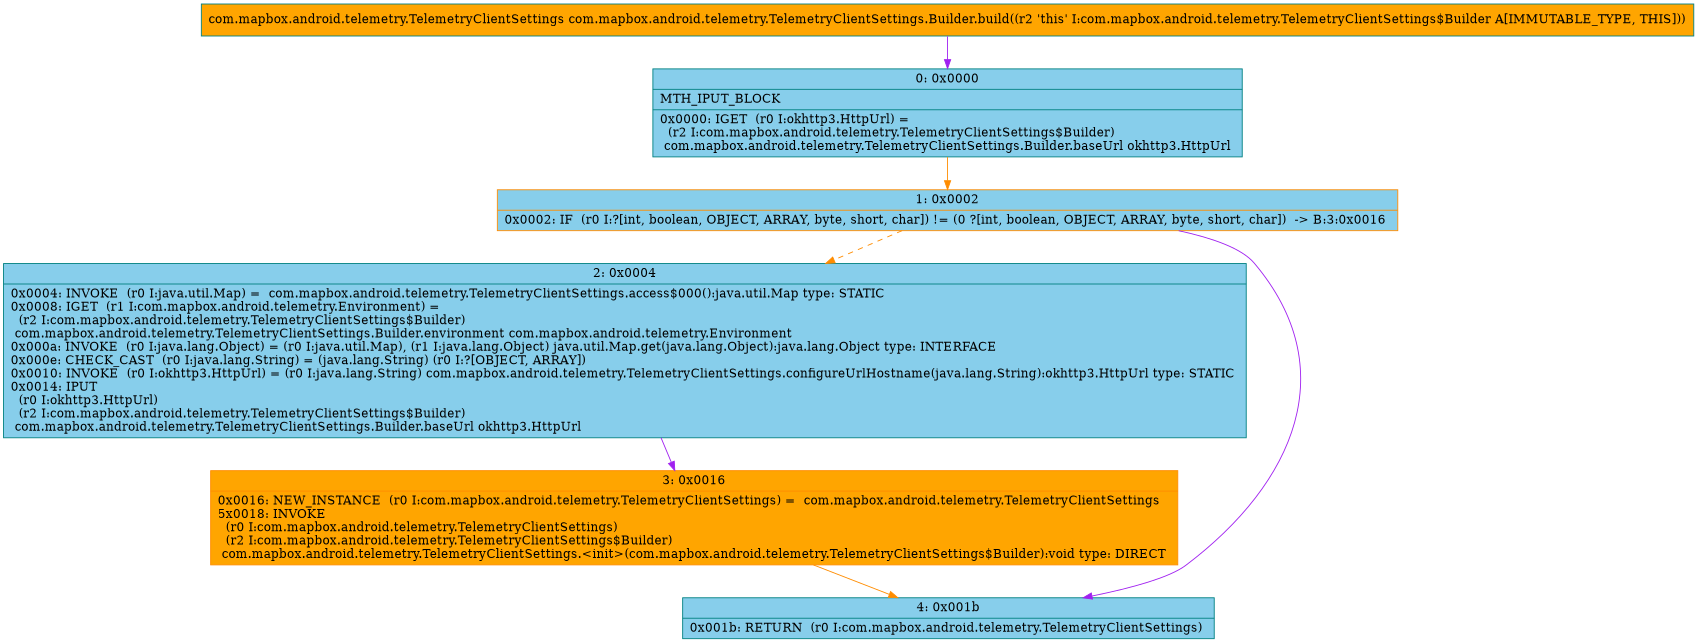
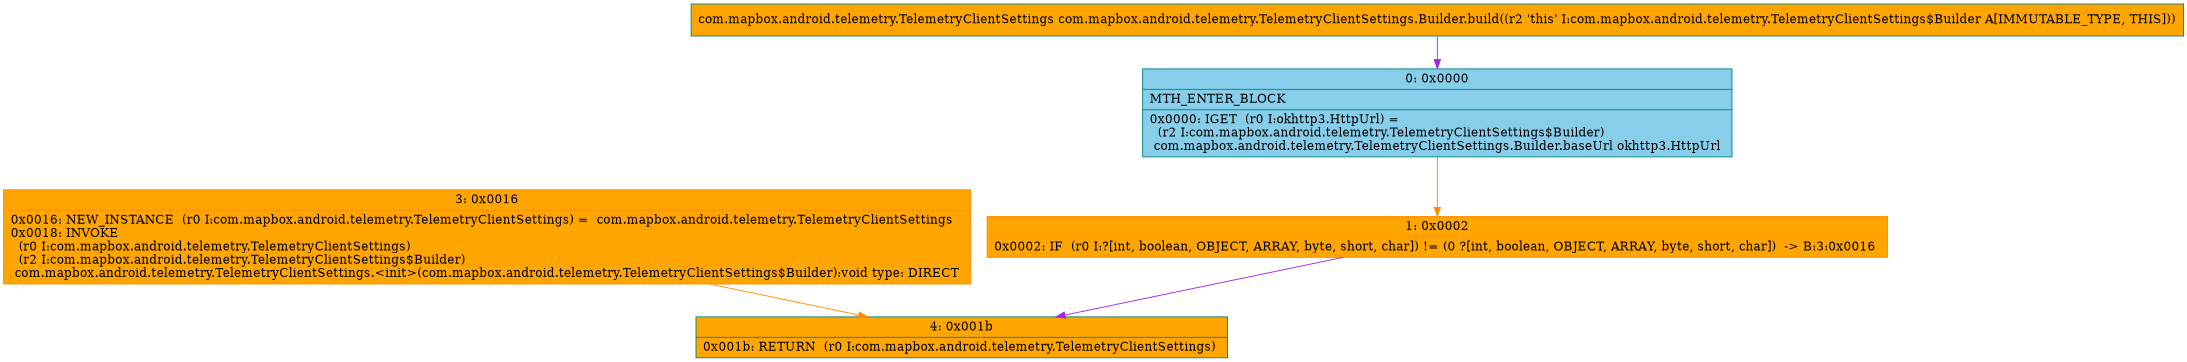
(720, 99) -> (1218, 99)
(948, 210) -> (1437, 237)
(625, 351) -> none
(276, 514) -> (69, 233)
(948, 618) -> (962, 337)
